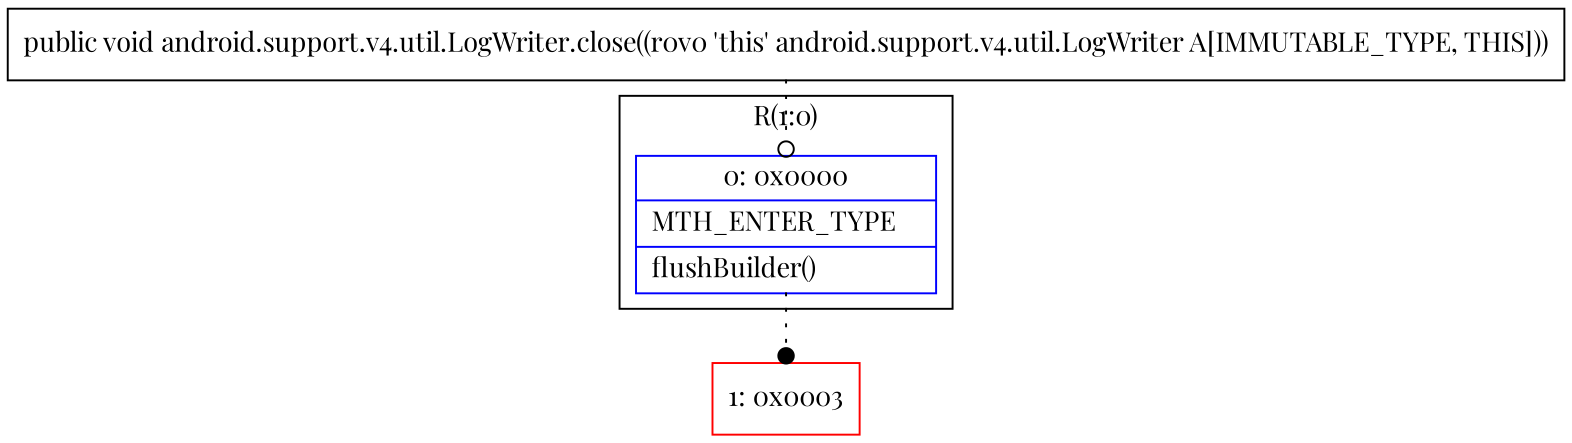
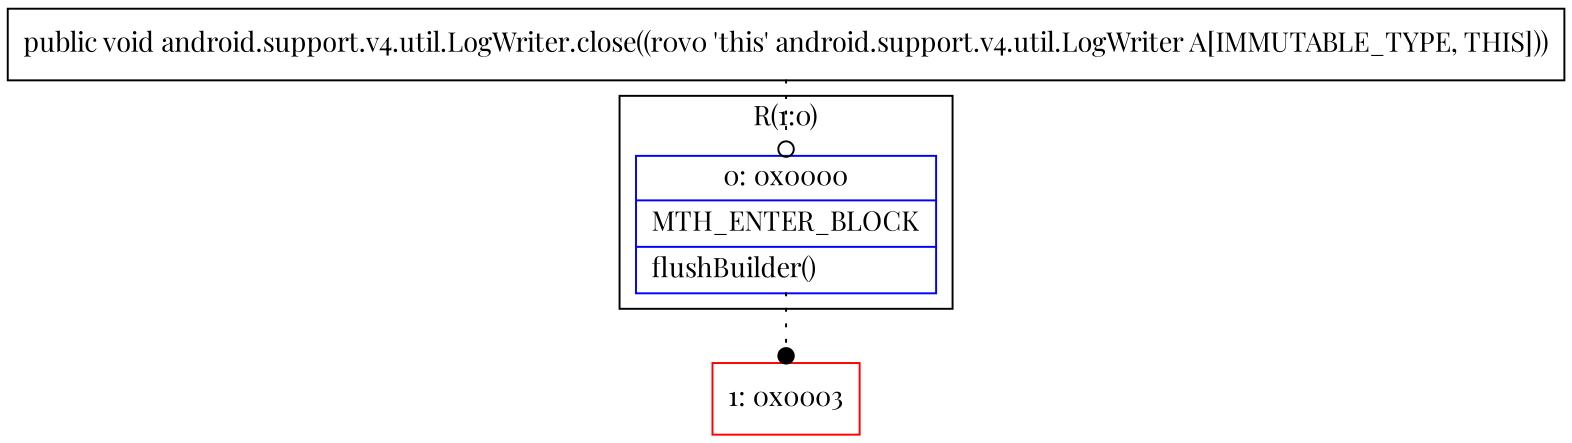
(774, 223) -> (786, 223)
